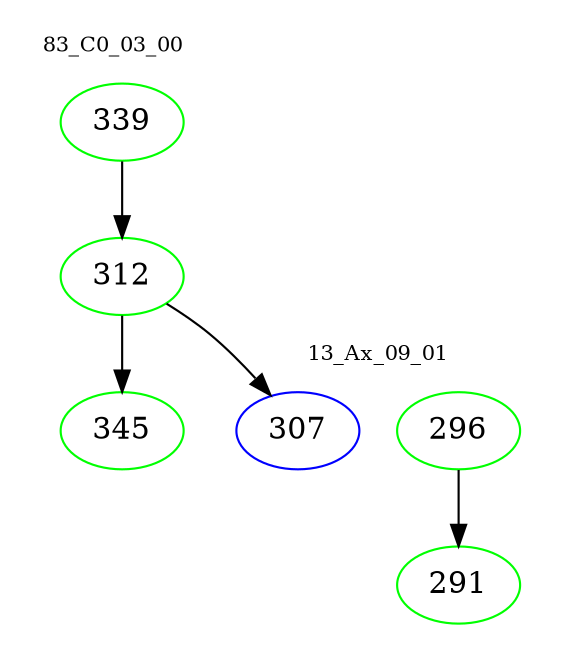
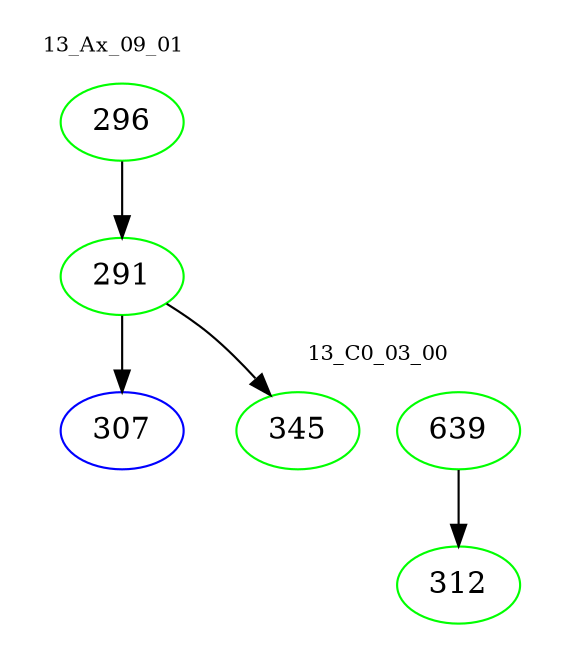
(114, 46) -> (378, 355)
(122, 122) -> (459, 431)
(122, 343) -> (233, 355)
(233, 355) -> (122, 343)
